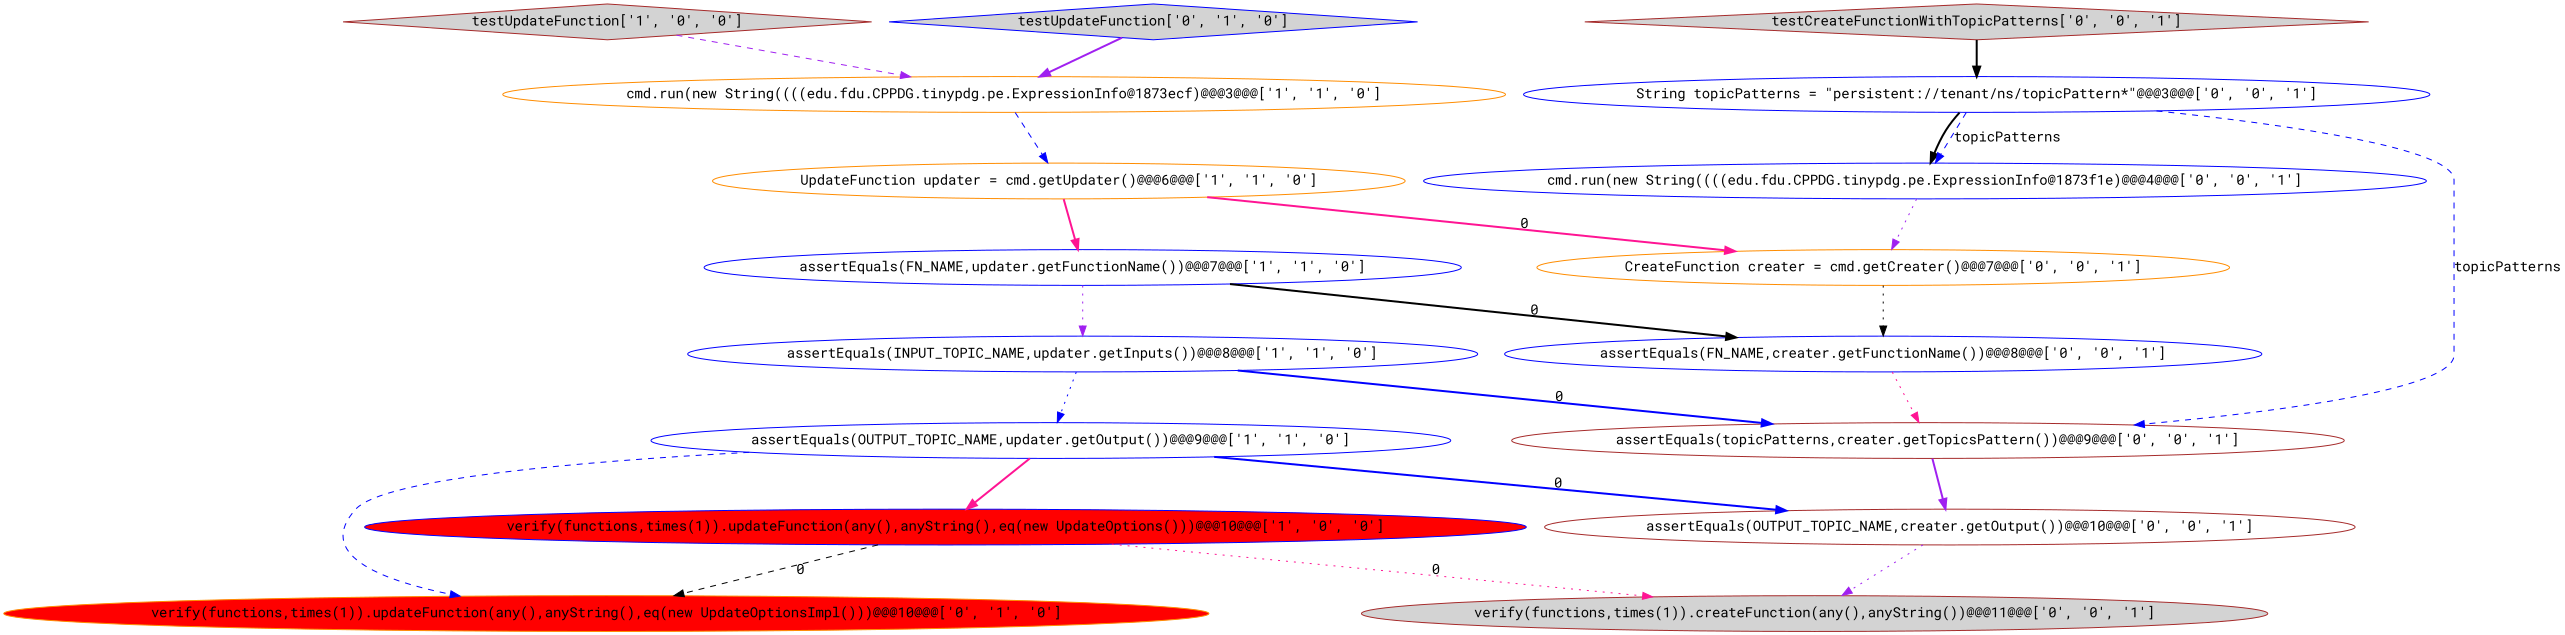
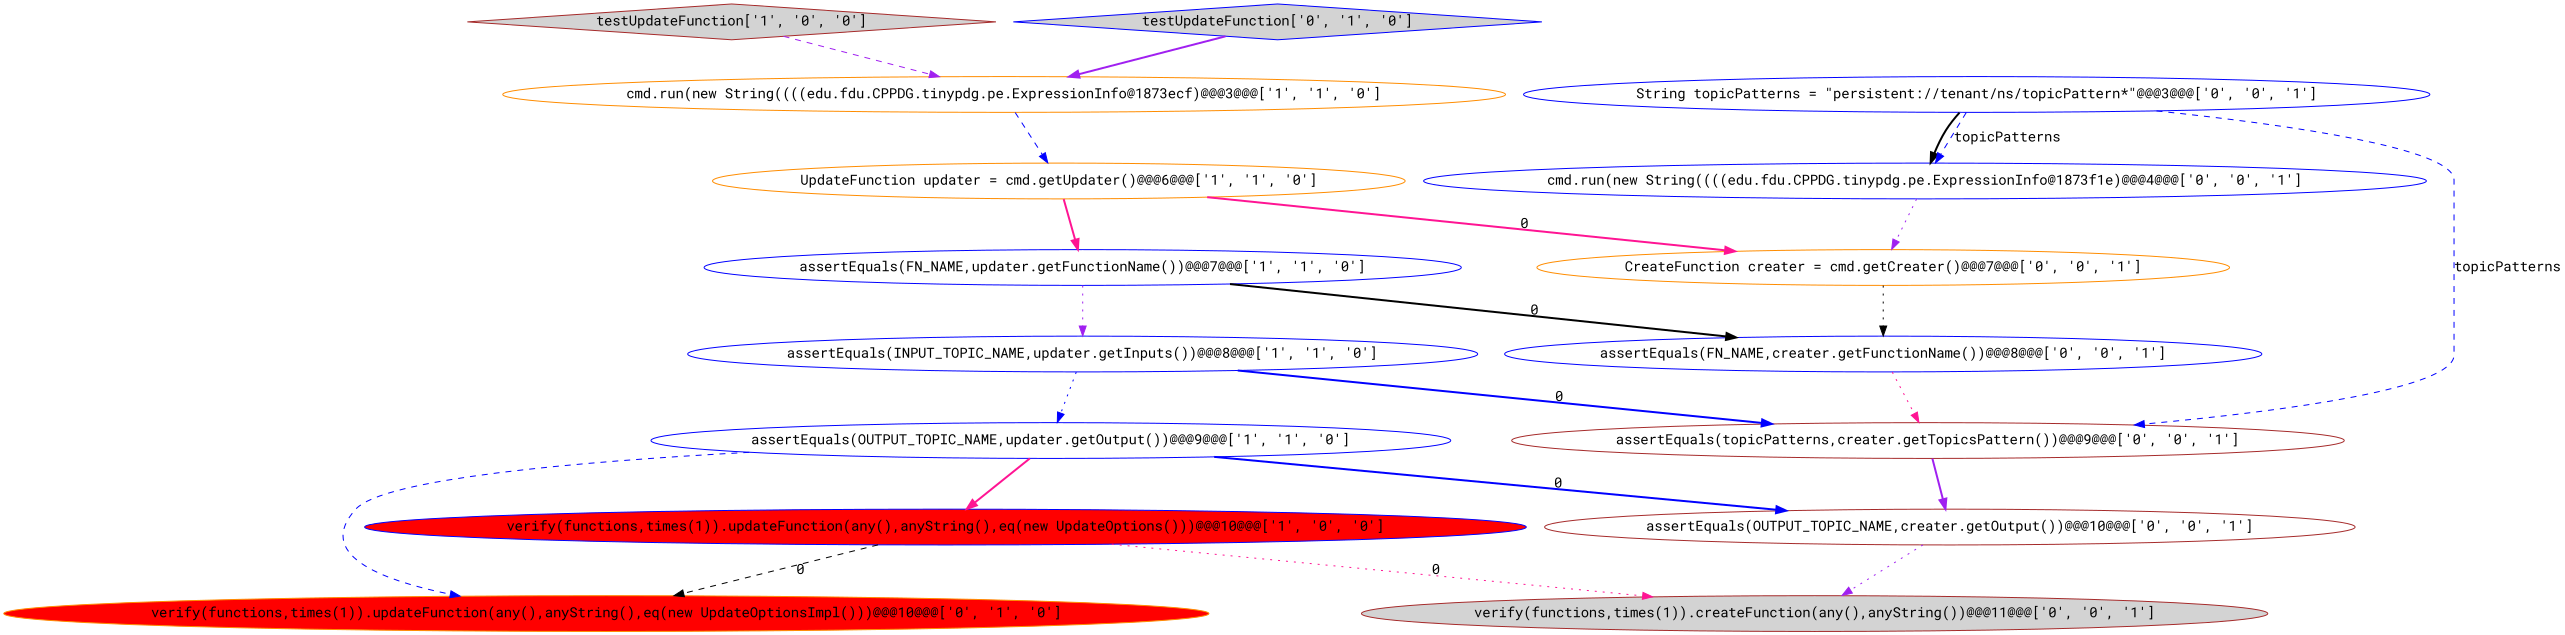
(1977, 22) -> none
